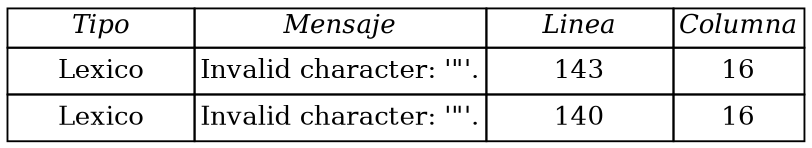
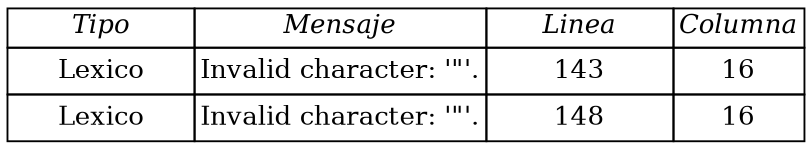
(580, 117) -> (580, 117)
